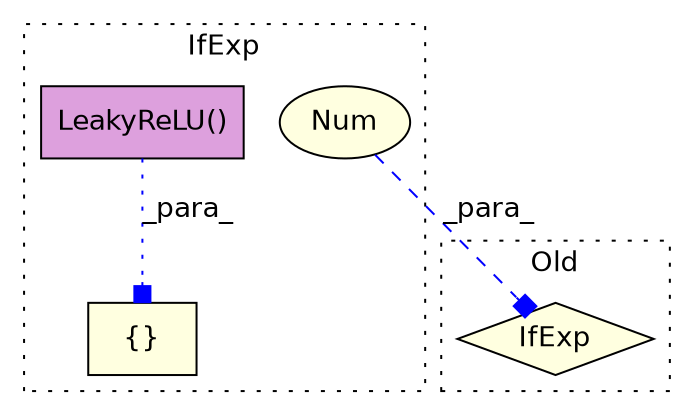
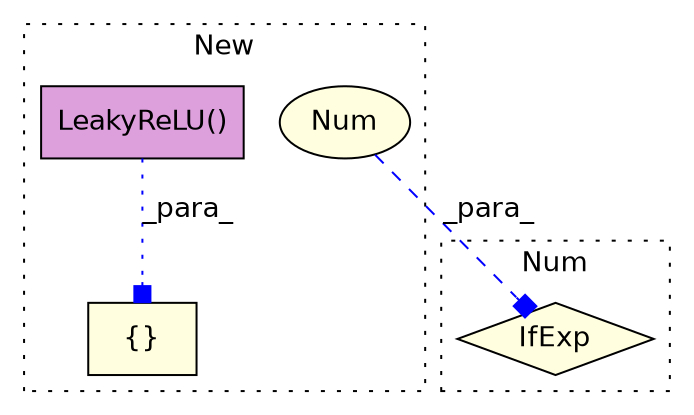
(225, 47) -> (225, 47)
(556, 264) -> (556, 264)
